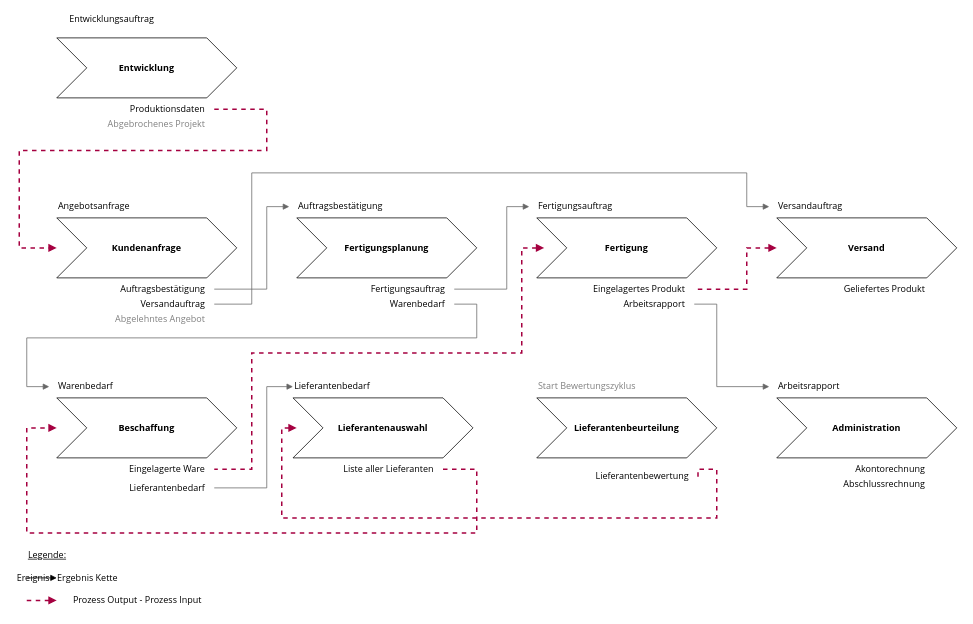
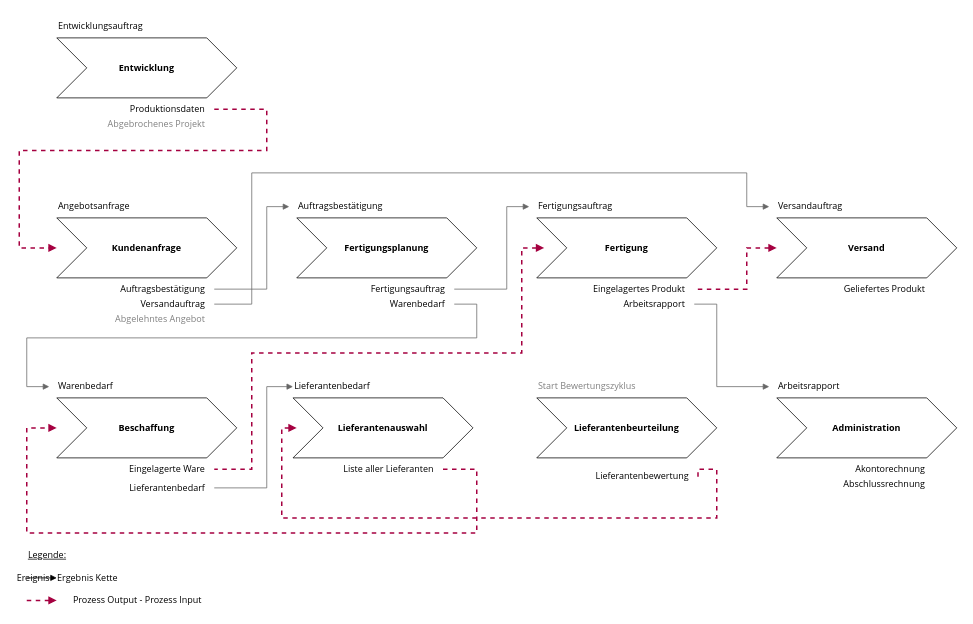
(113, 19) -> (102, 27)
